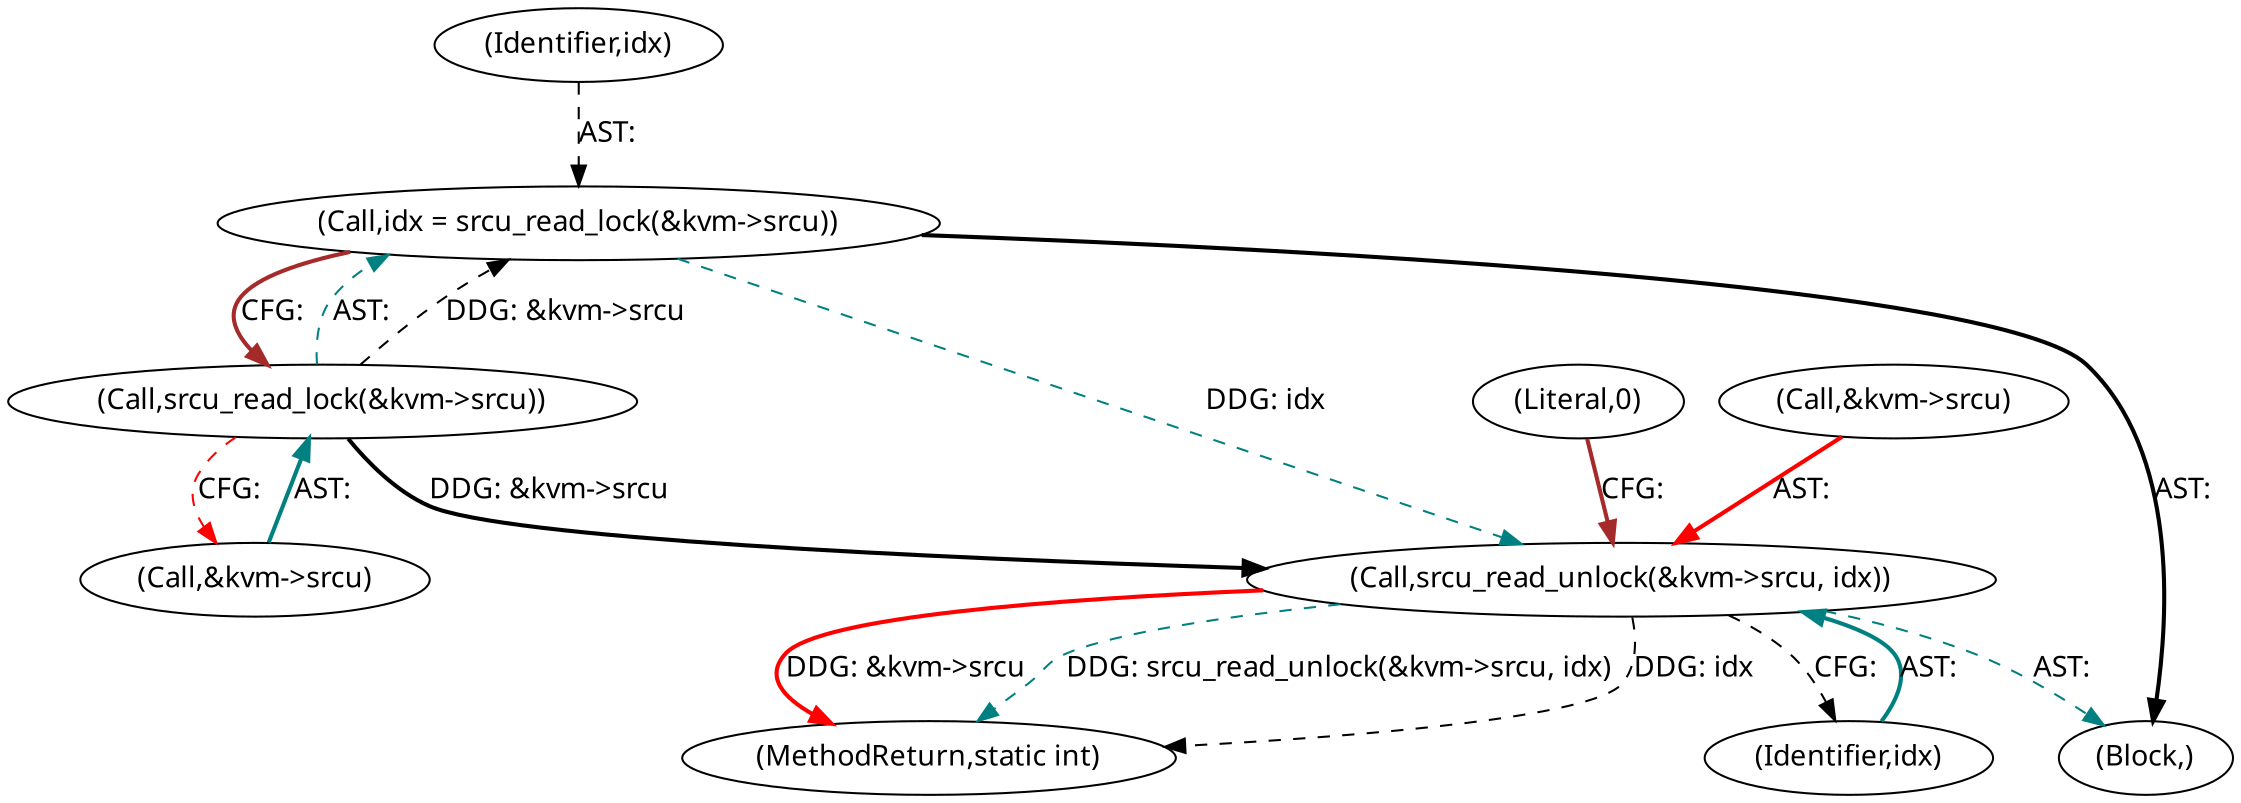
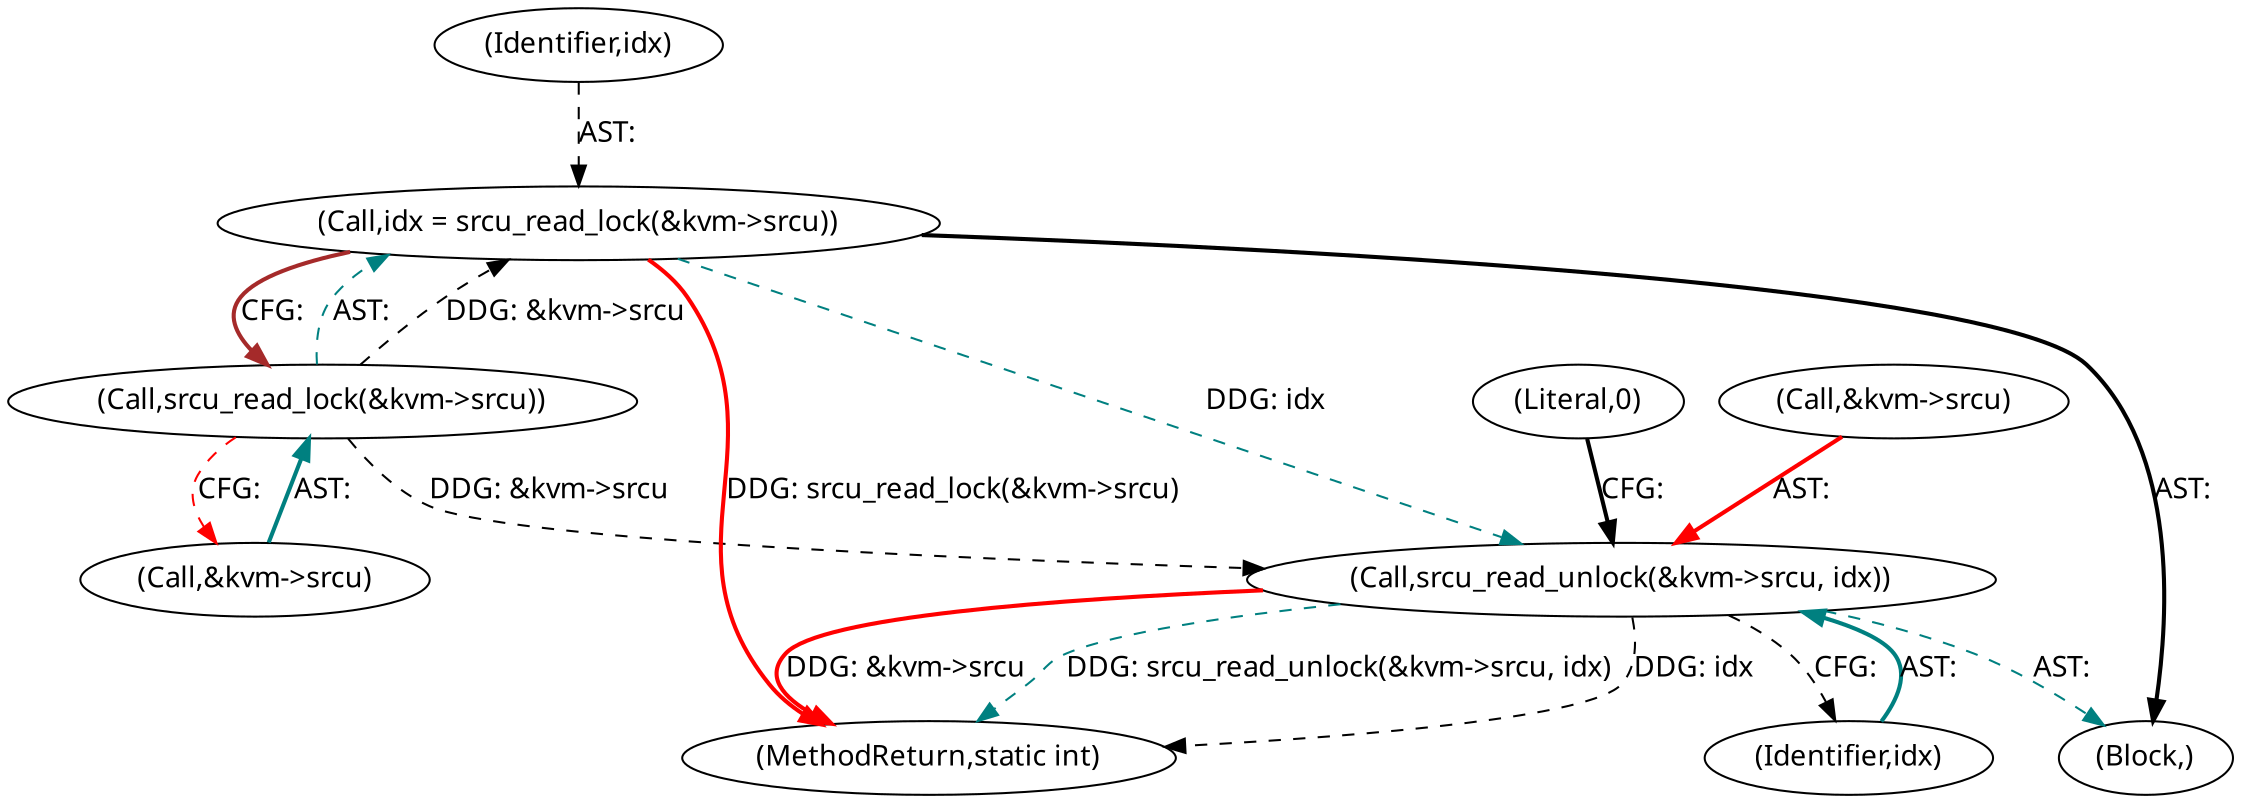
(1597, 480) -> (1597, 480)
none -> (724, 488)
(782, 547) -> (782, 547)
